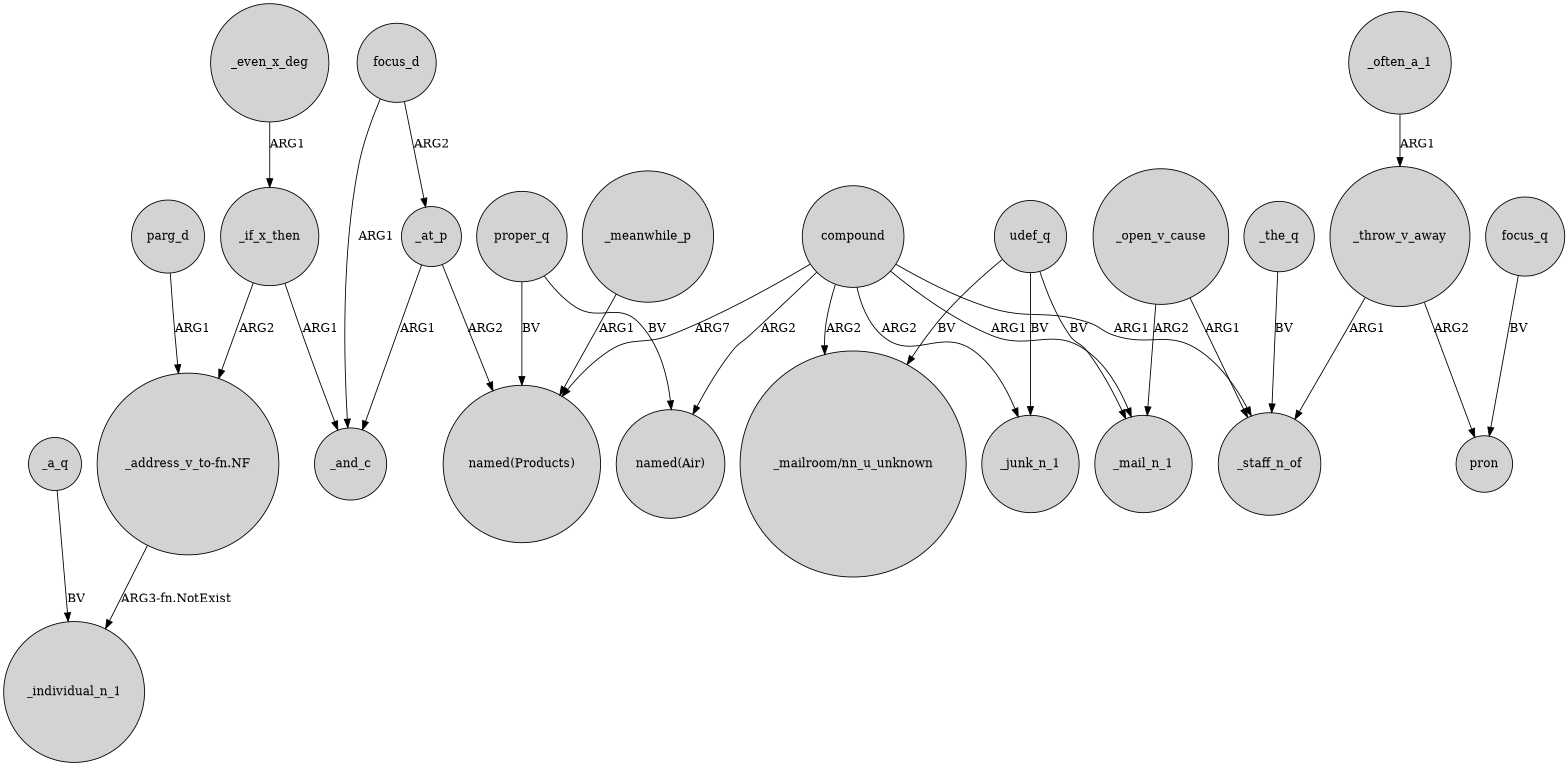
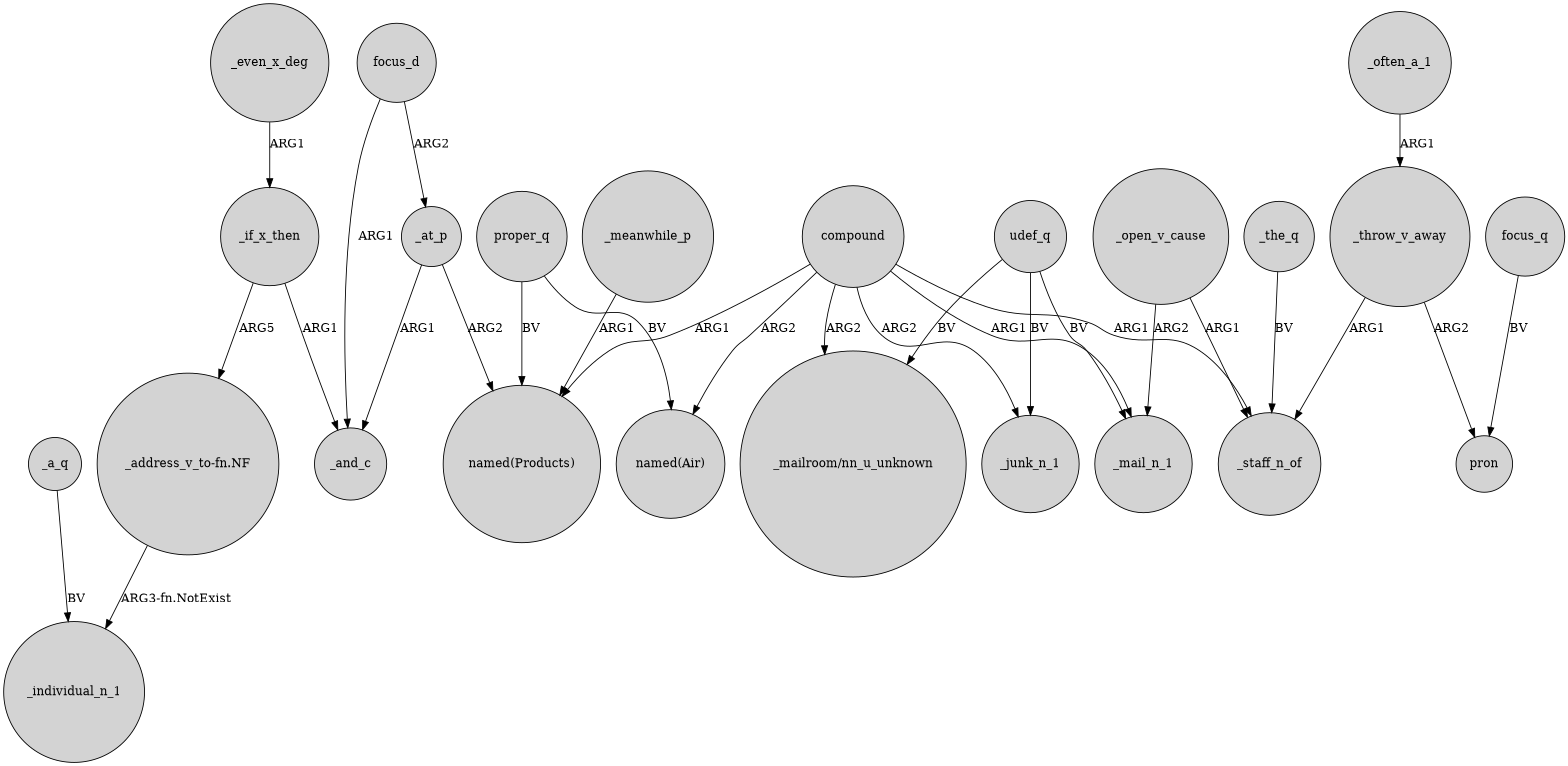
(168, 237) -> none
(257, 329) -> (257, 329)
(713, 329) -> (713, 329)
